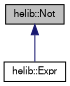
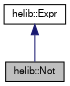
(35, 48) -> (35, 48)
